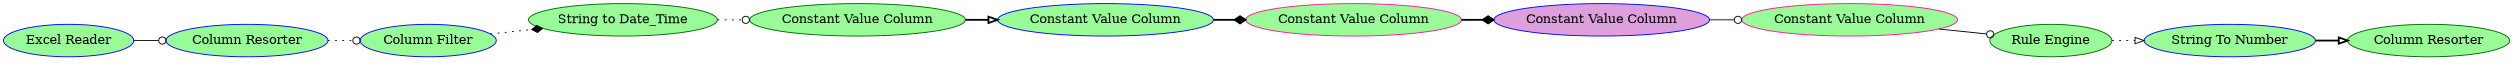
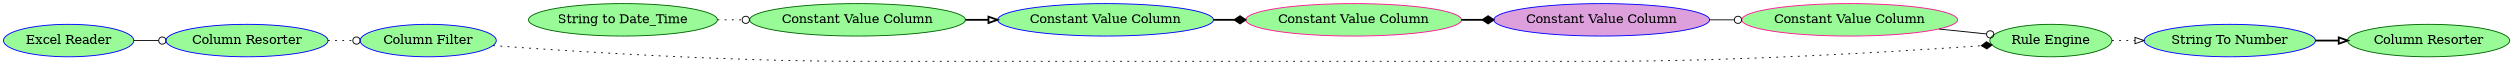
(511, 32) -> (1237, 61)
